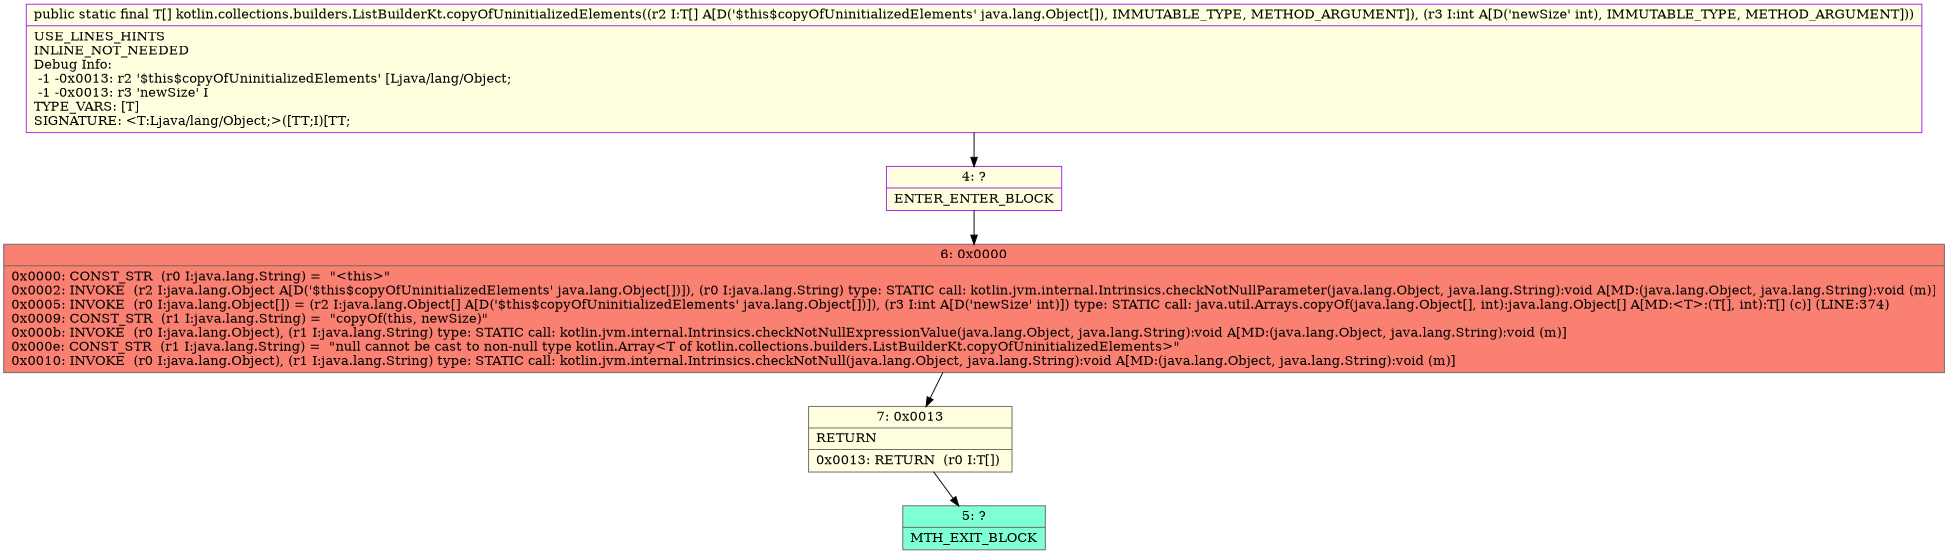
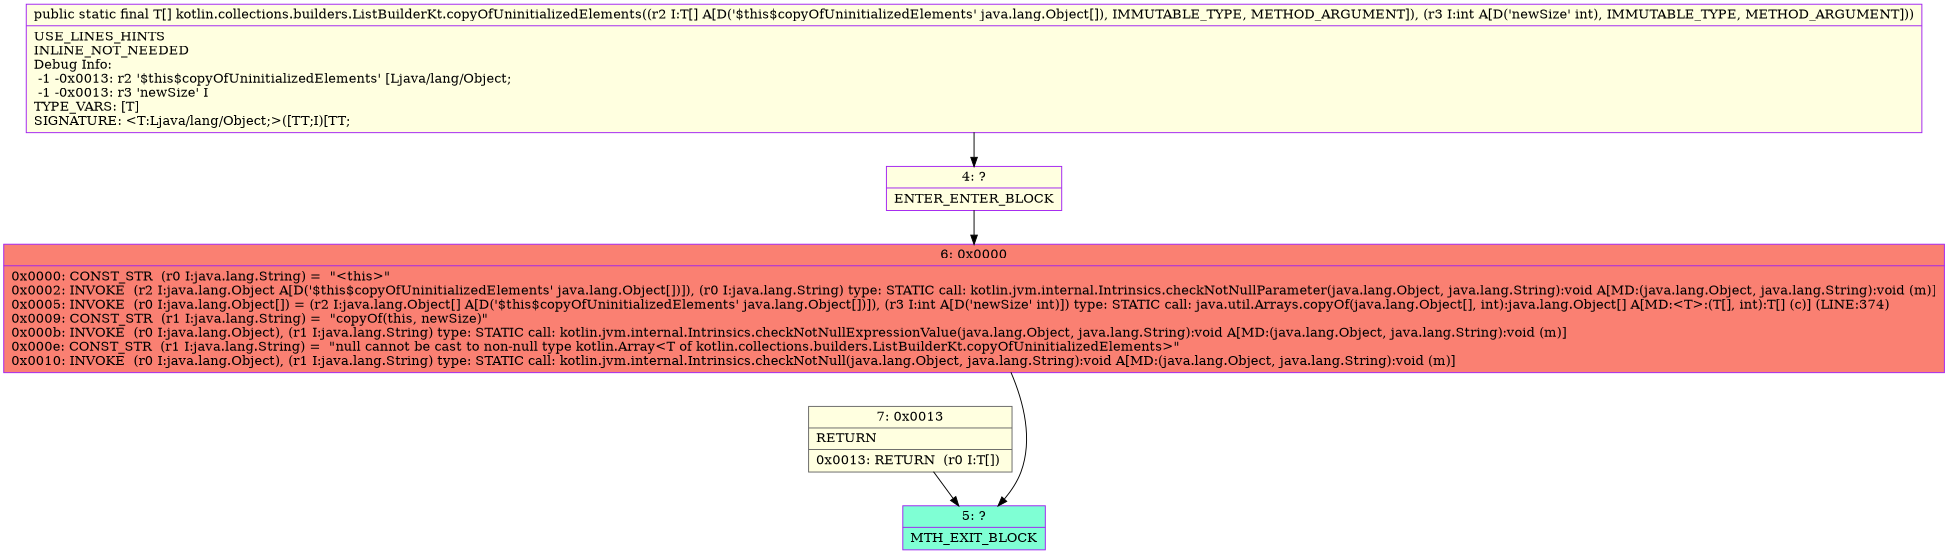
(974, 308) -> (974, 308)
(937, 385) -> (1026, 437)
(974, 528) -> (974, 528)
